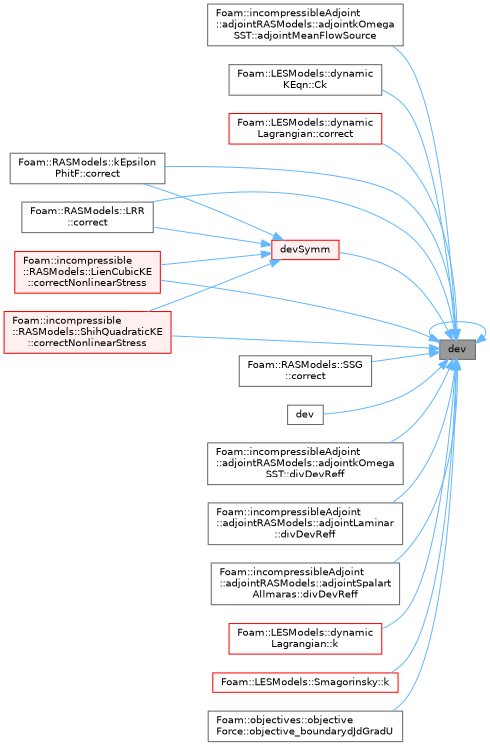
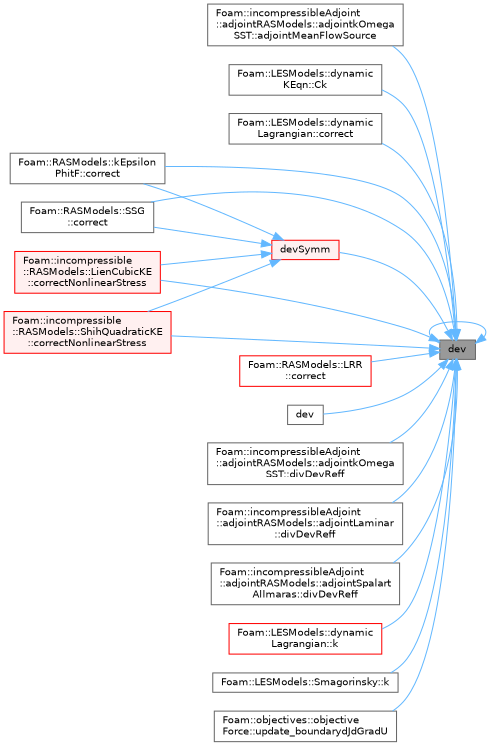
(305, 129) -> (305, 129)
(88, 217) -> (305, 371)
(207, 235) -> (208, 235)
(305, 683) -> (305, 683)
(305, 726) -> (305, 726)
